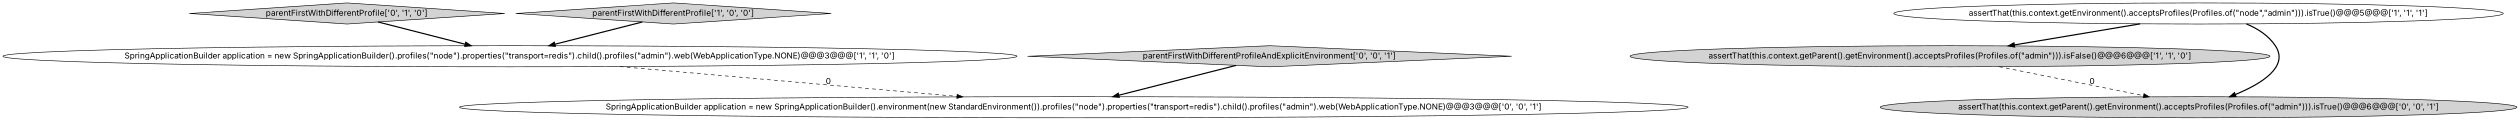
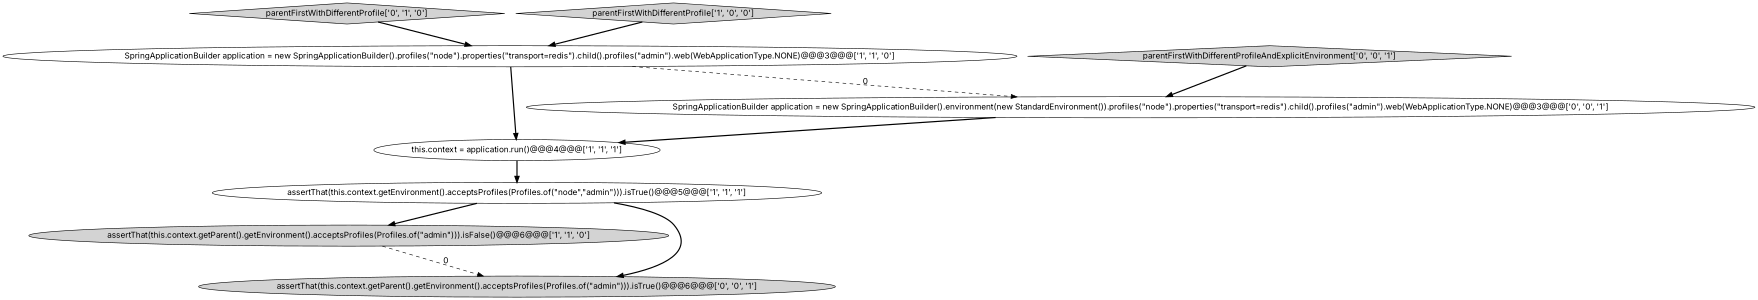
none -> (517, 150)
